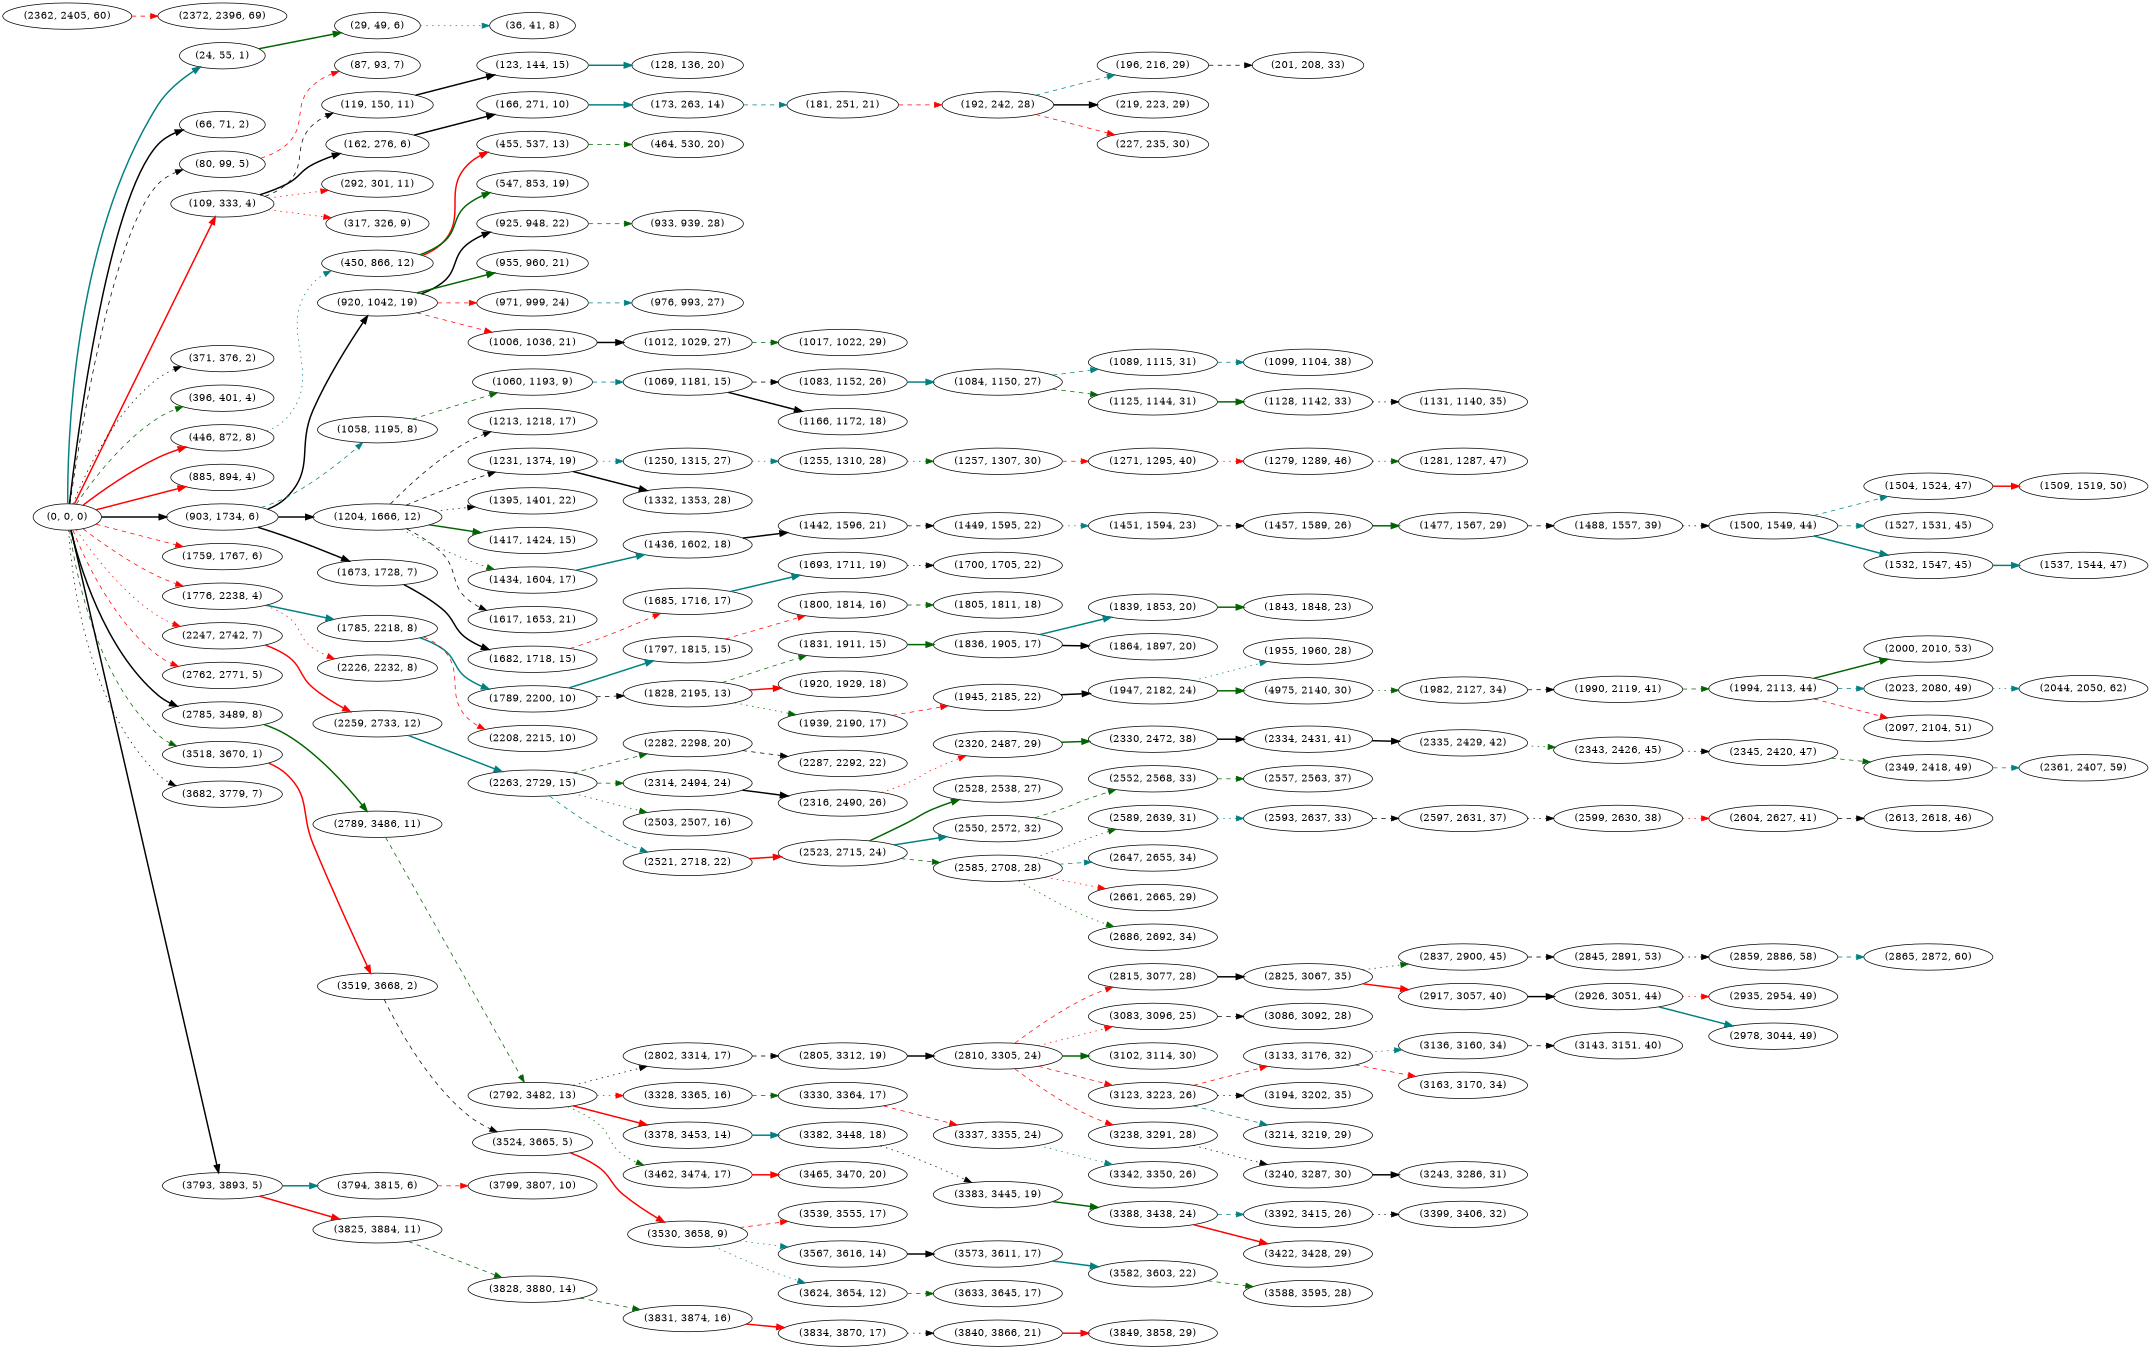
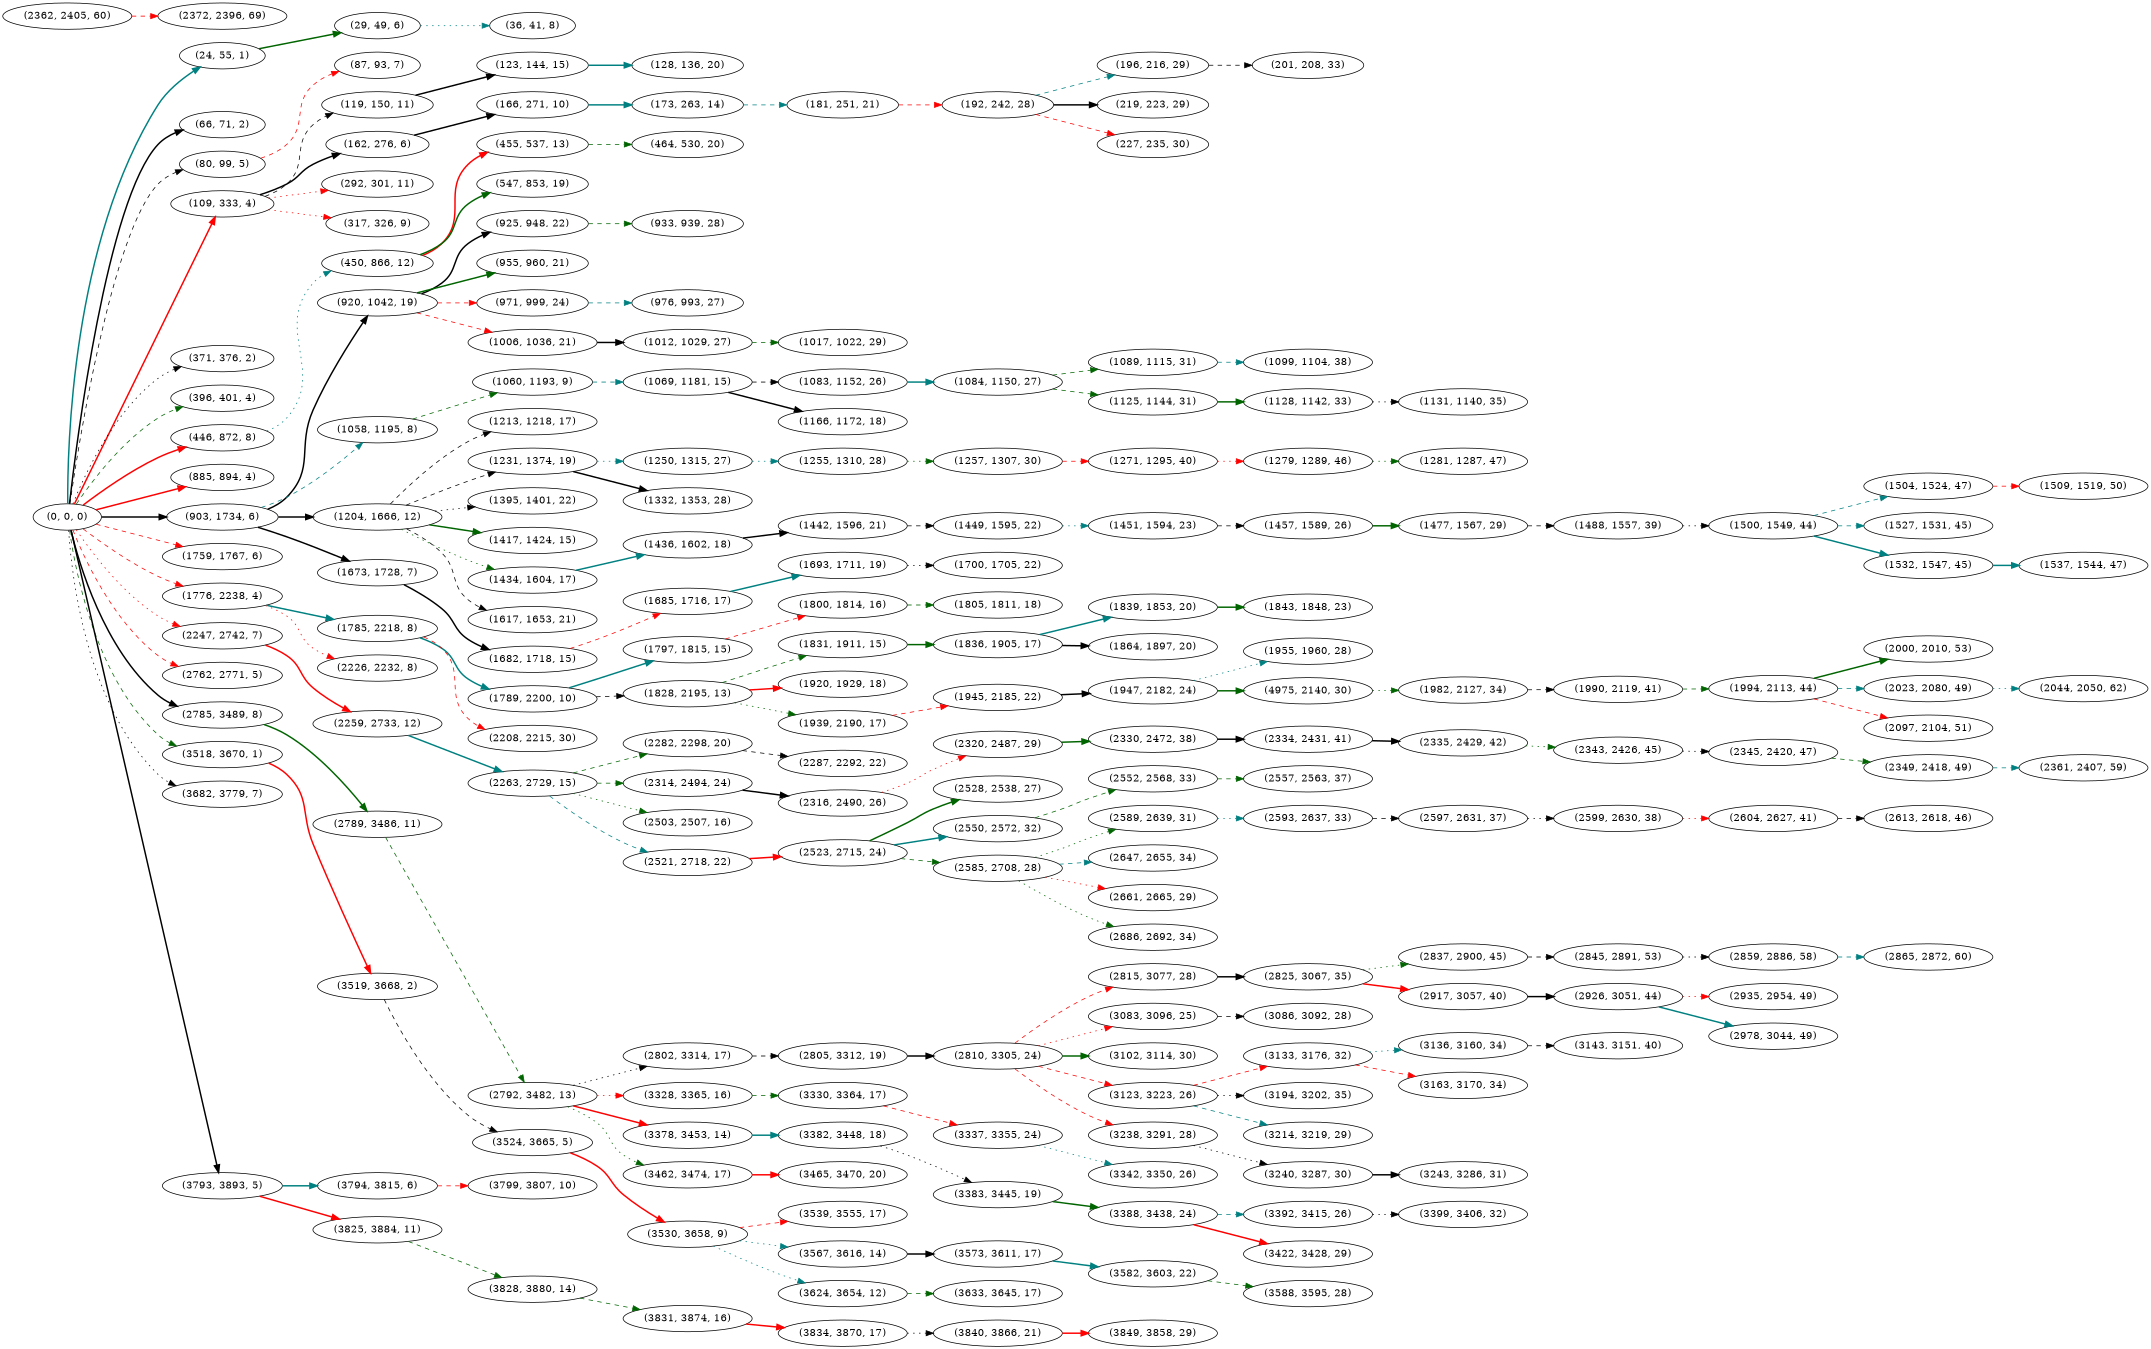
(1072, 373) -> (1072, 373)
(2002, 486) -> (2002, 486)
(533, 738) -> (533, 738)
